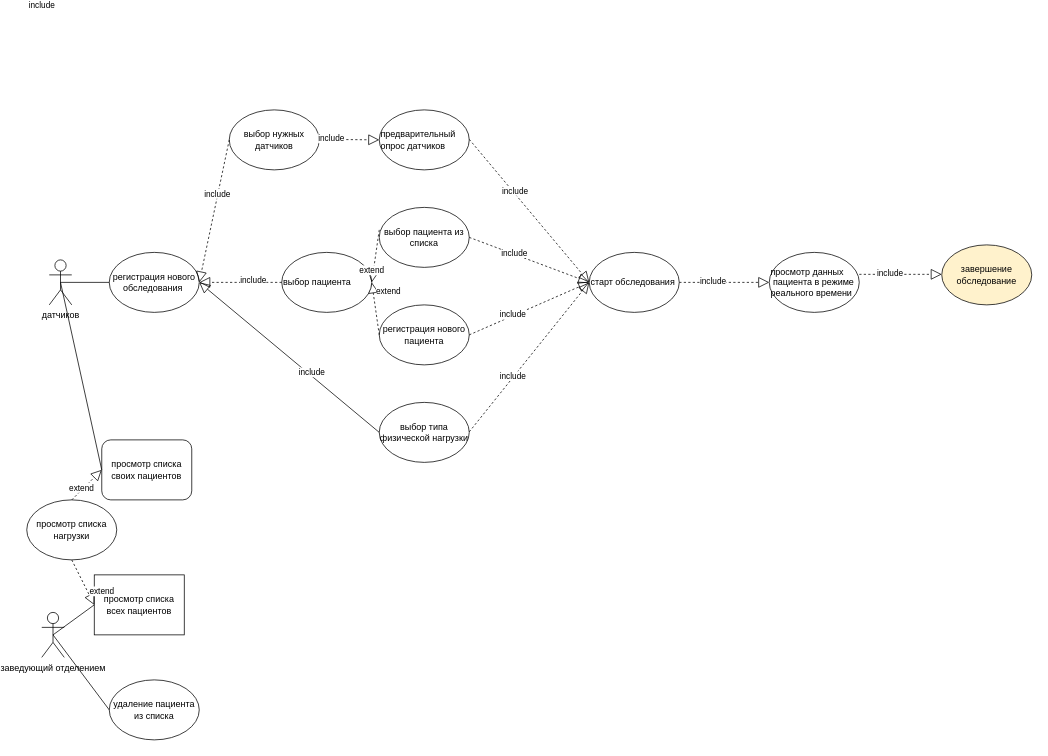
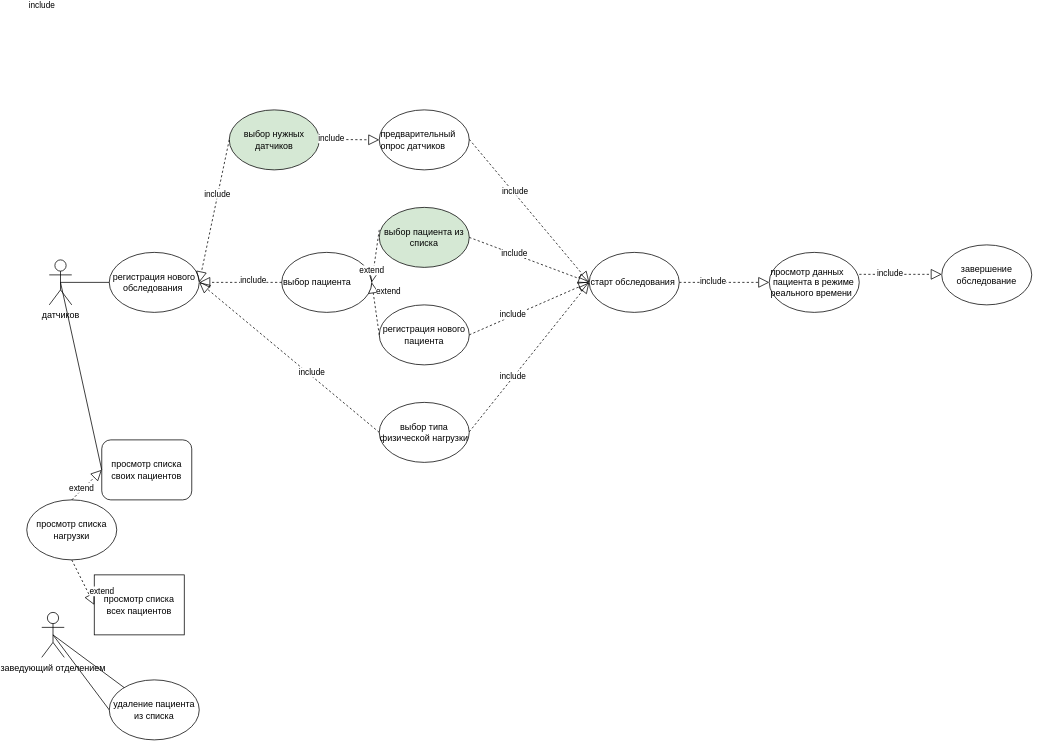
(274, 140) -> (274, 140)
(424, 237) -> (424, 237)
(987, 275) -> (987, 275)
(255, 329) -> (255, 329)
(75, 619) -> (91, 663)
